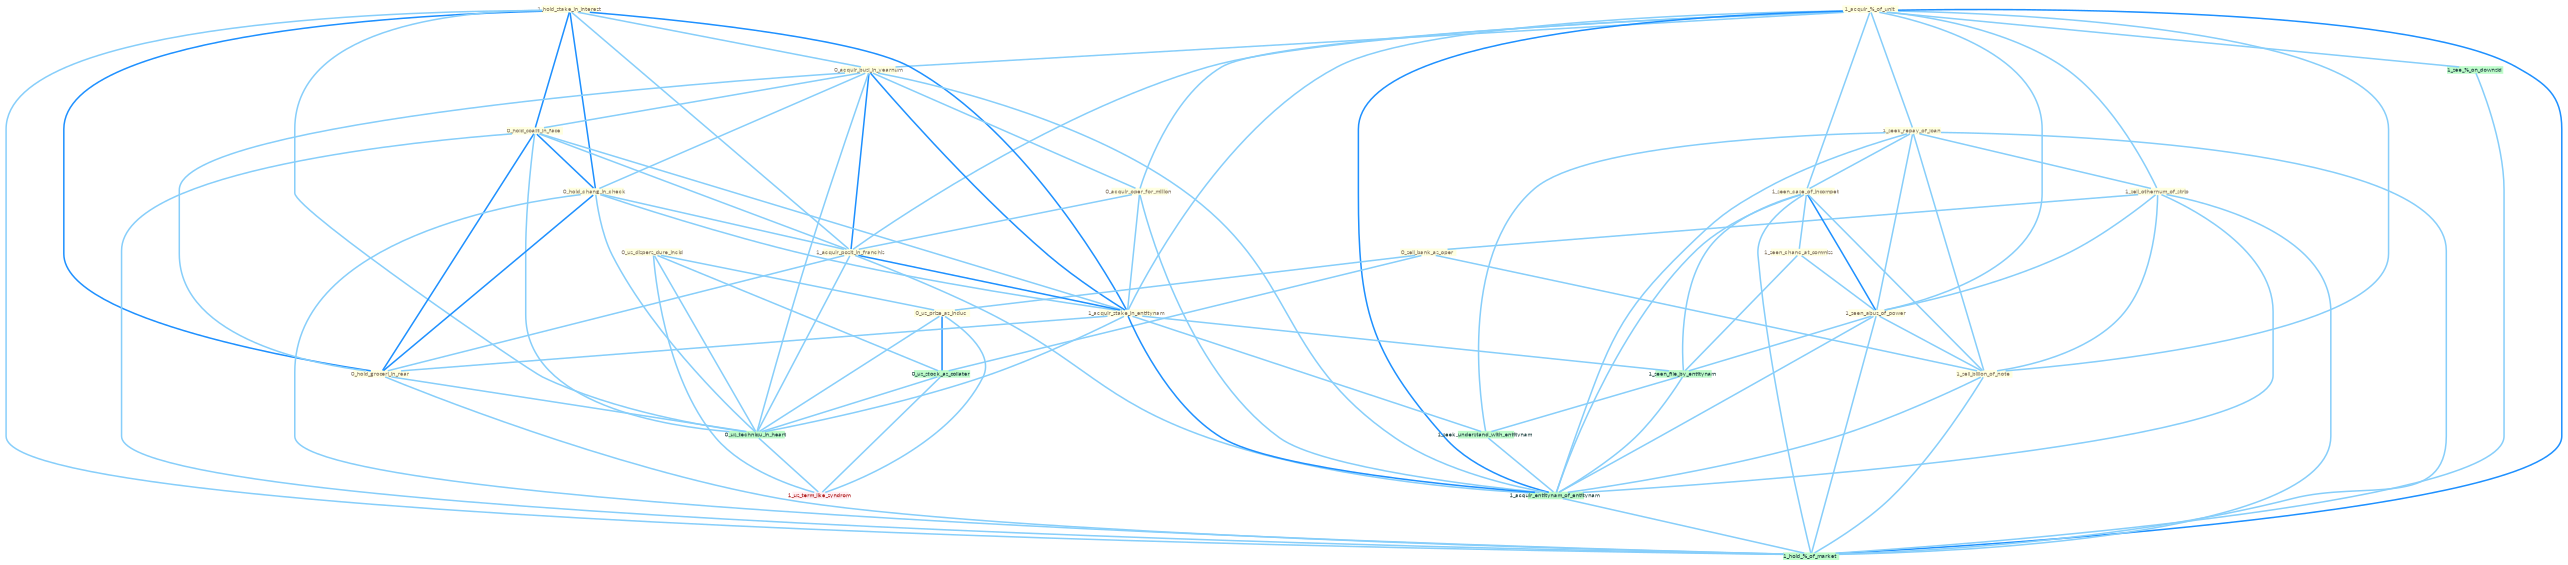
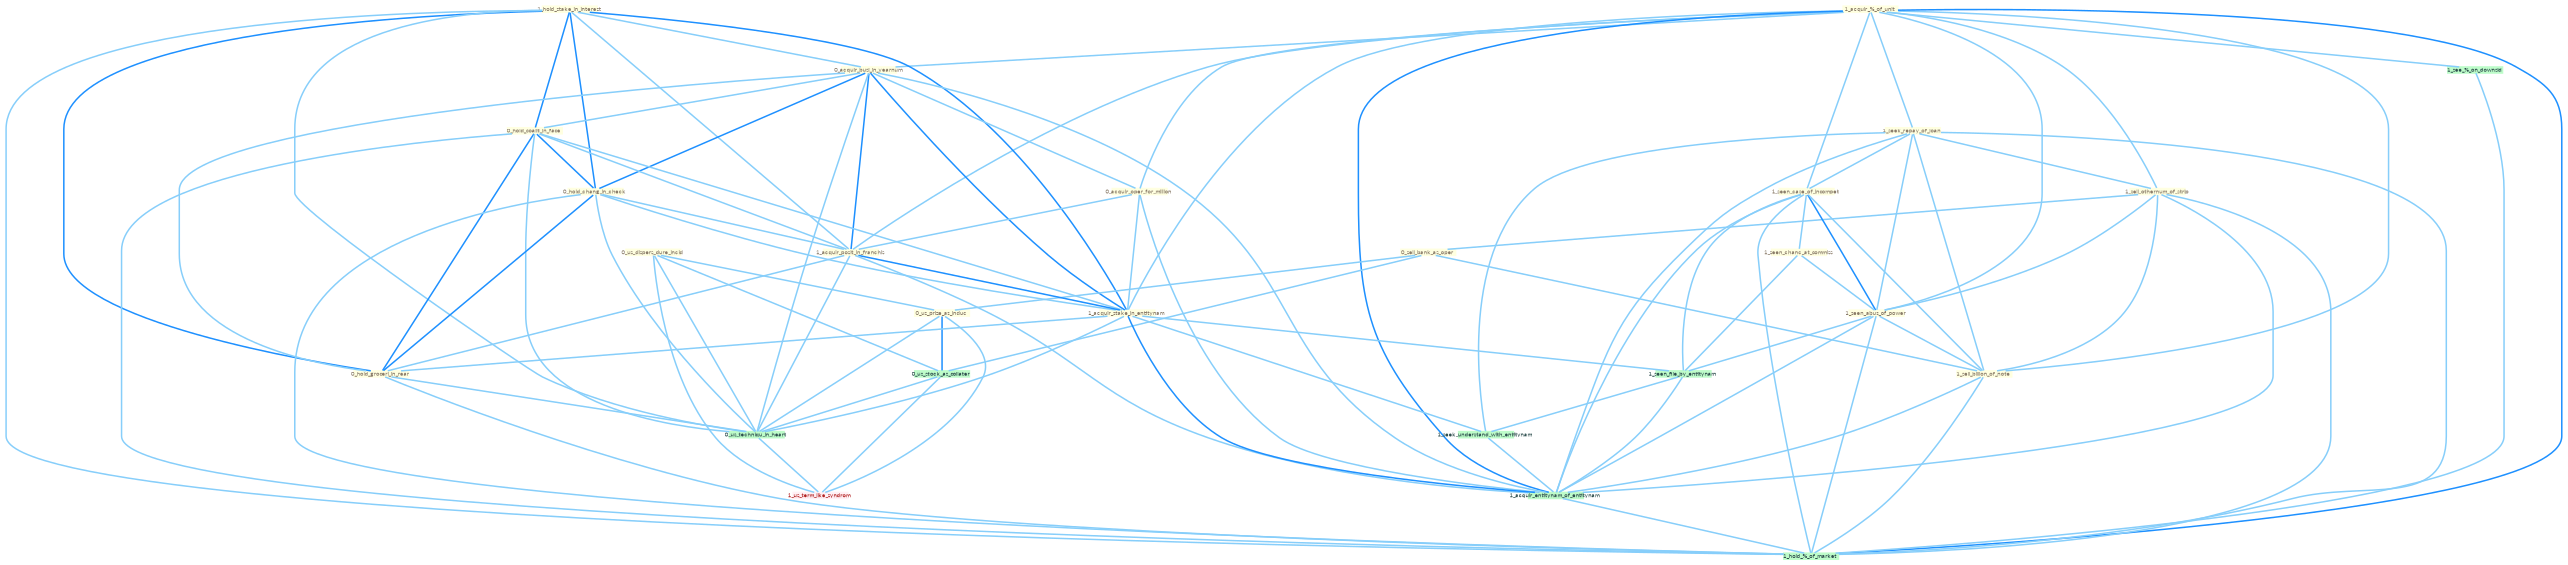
(732, 131) -> (732, 131)
